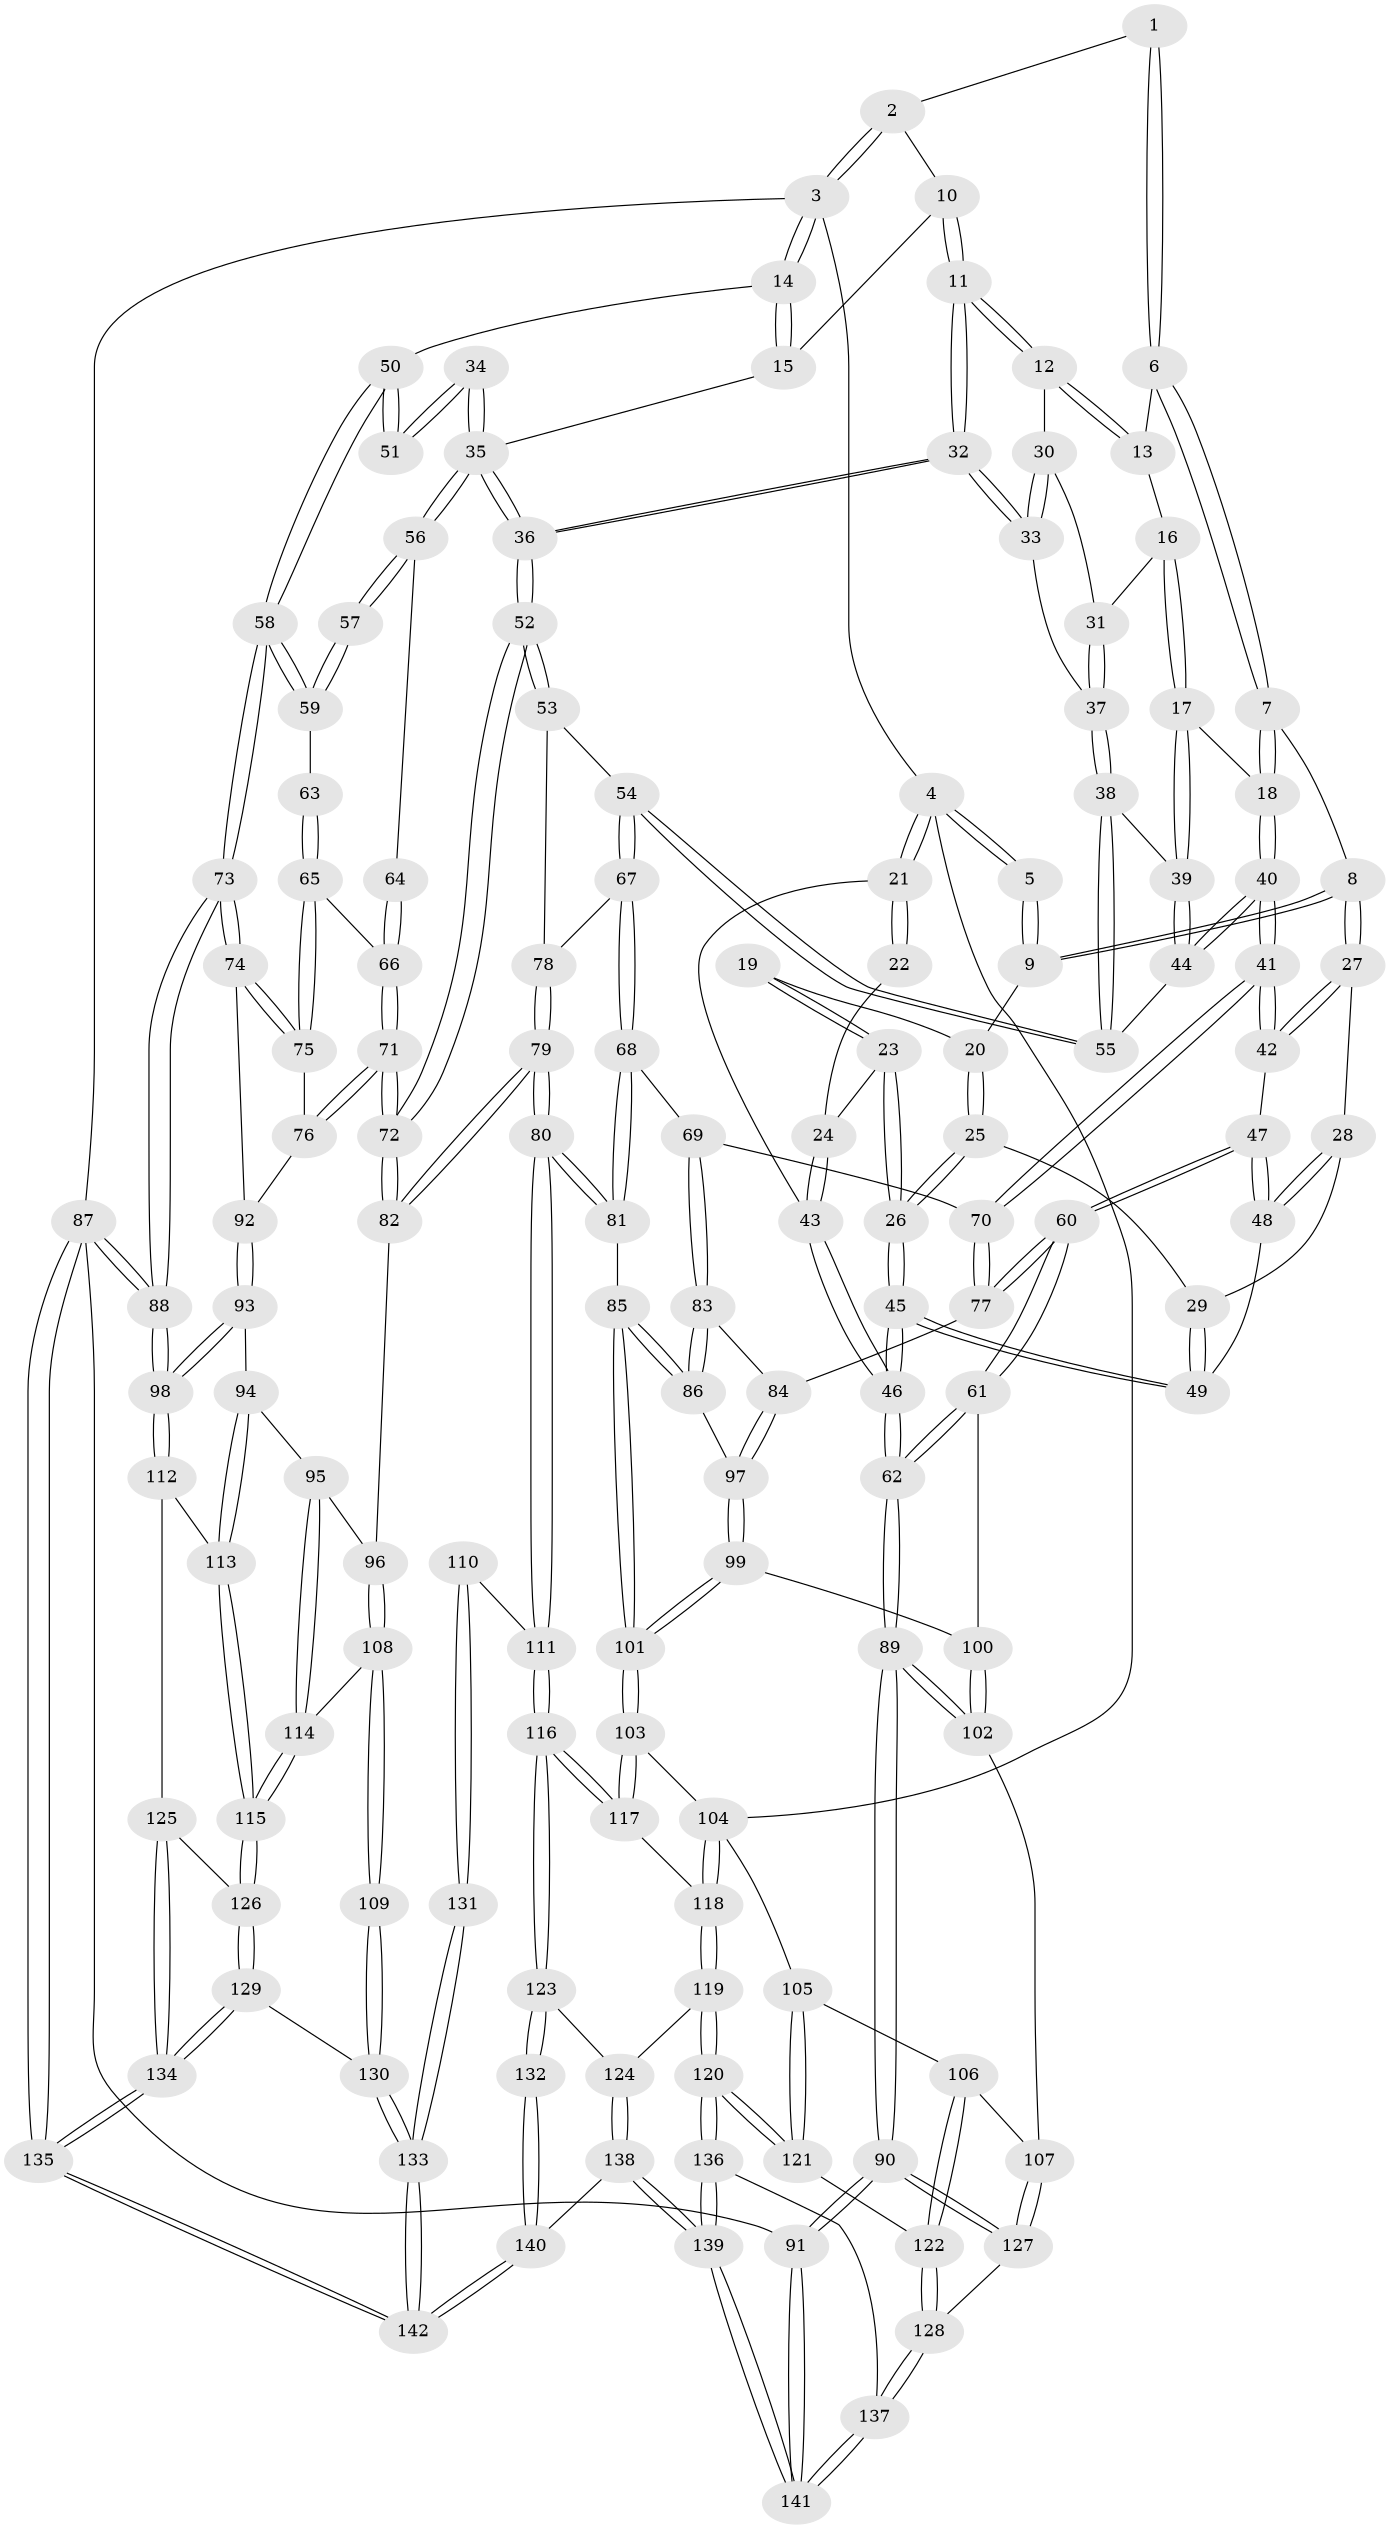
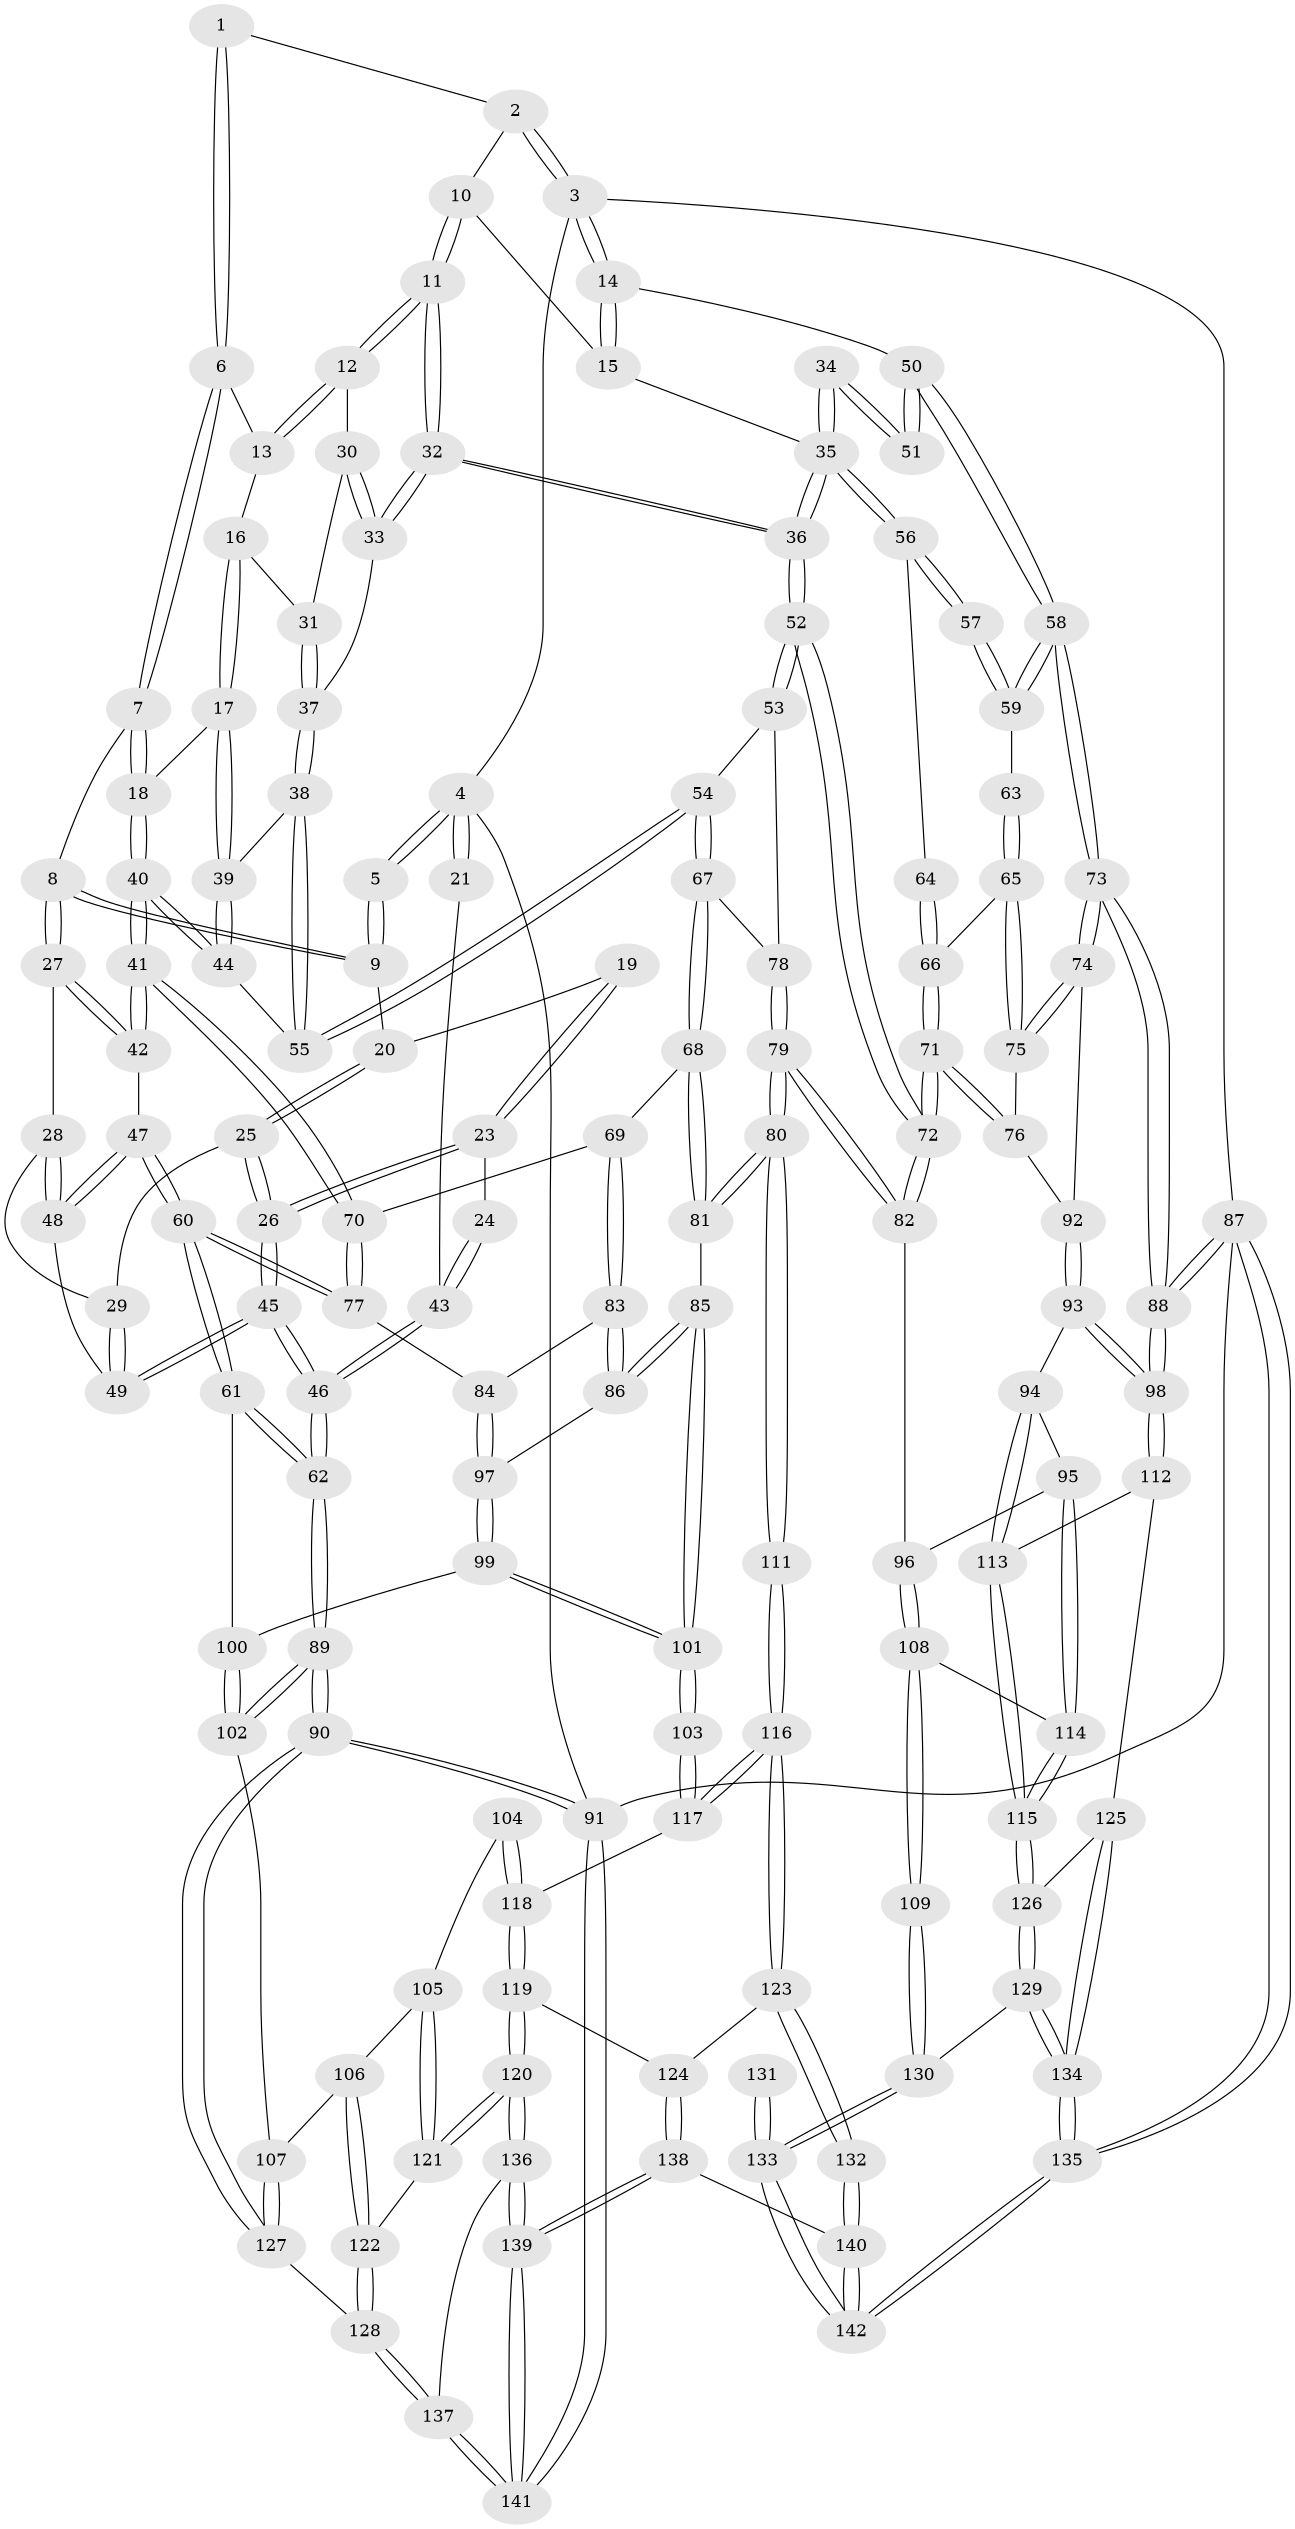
(900, 965) -> none
(1132, 1434) -> (550, 1302)
(463, 1563) -> none
(672, 1777) -> none
